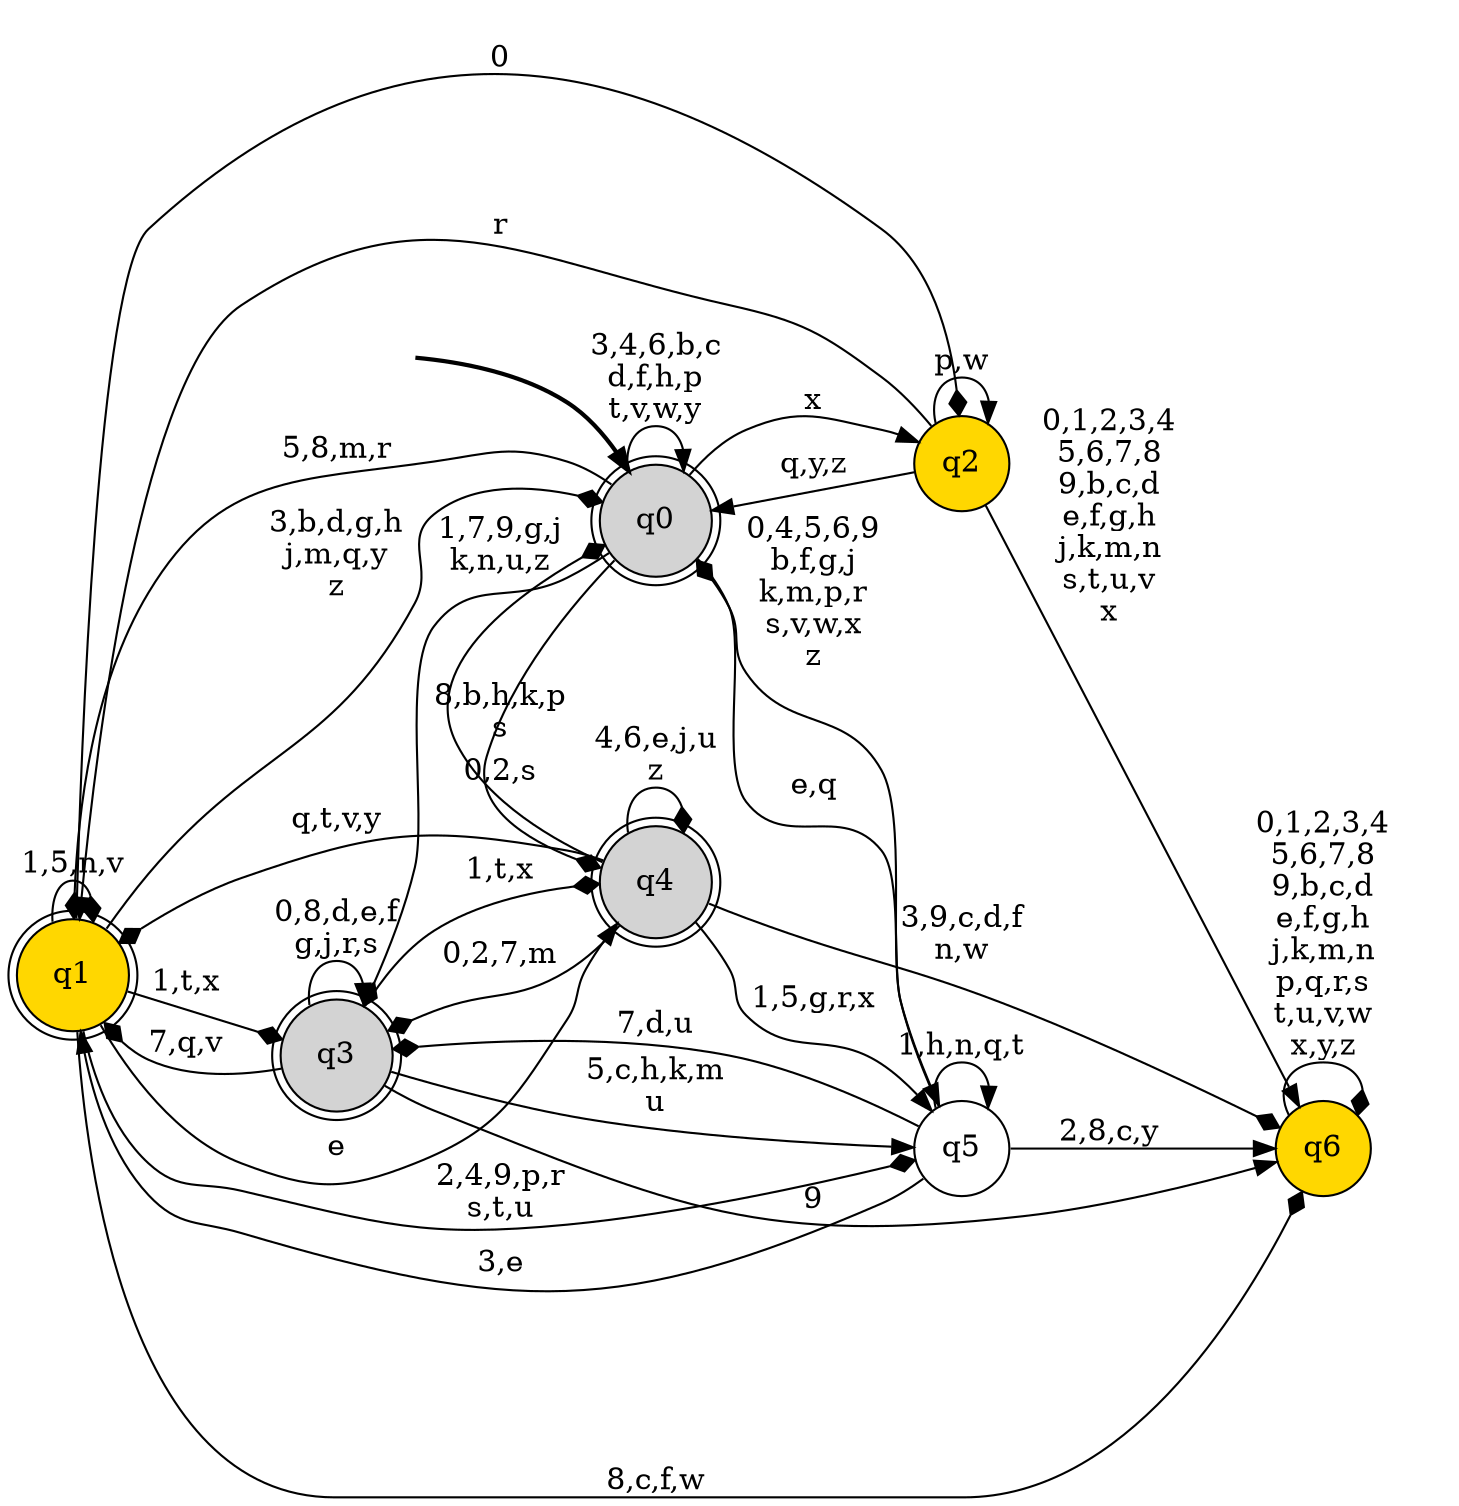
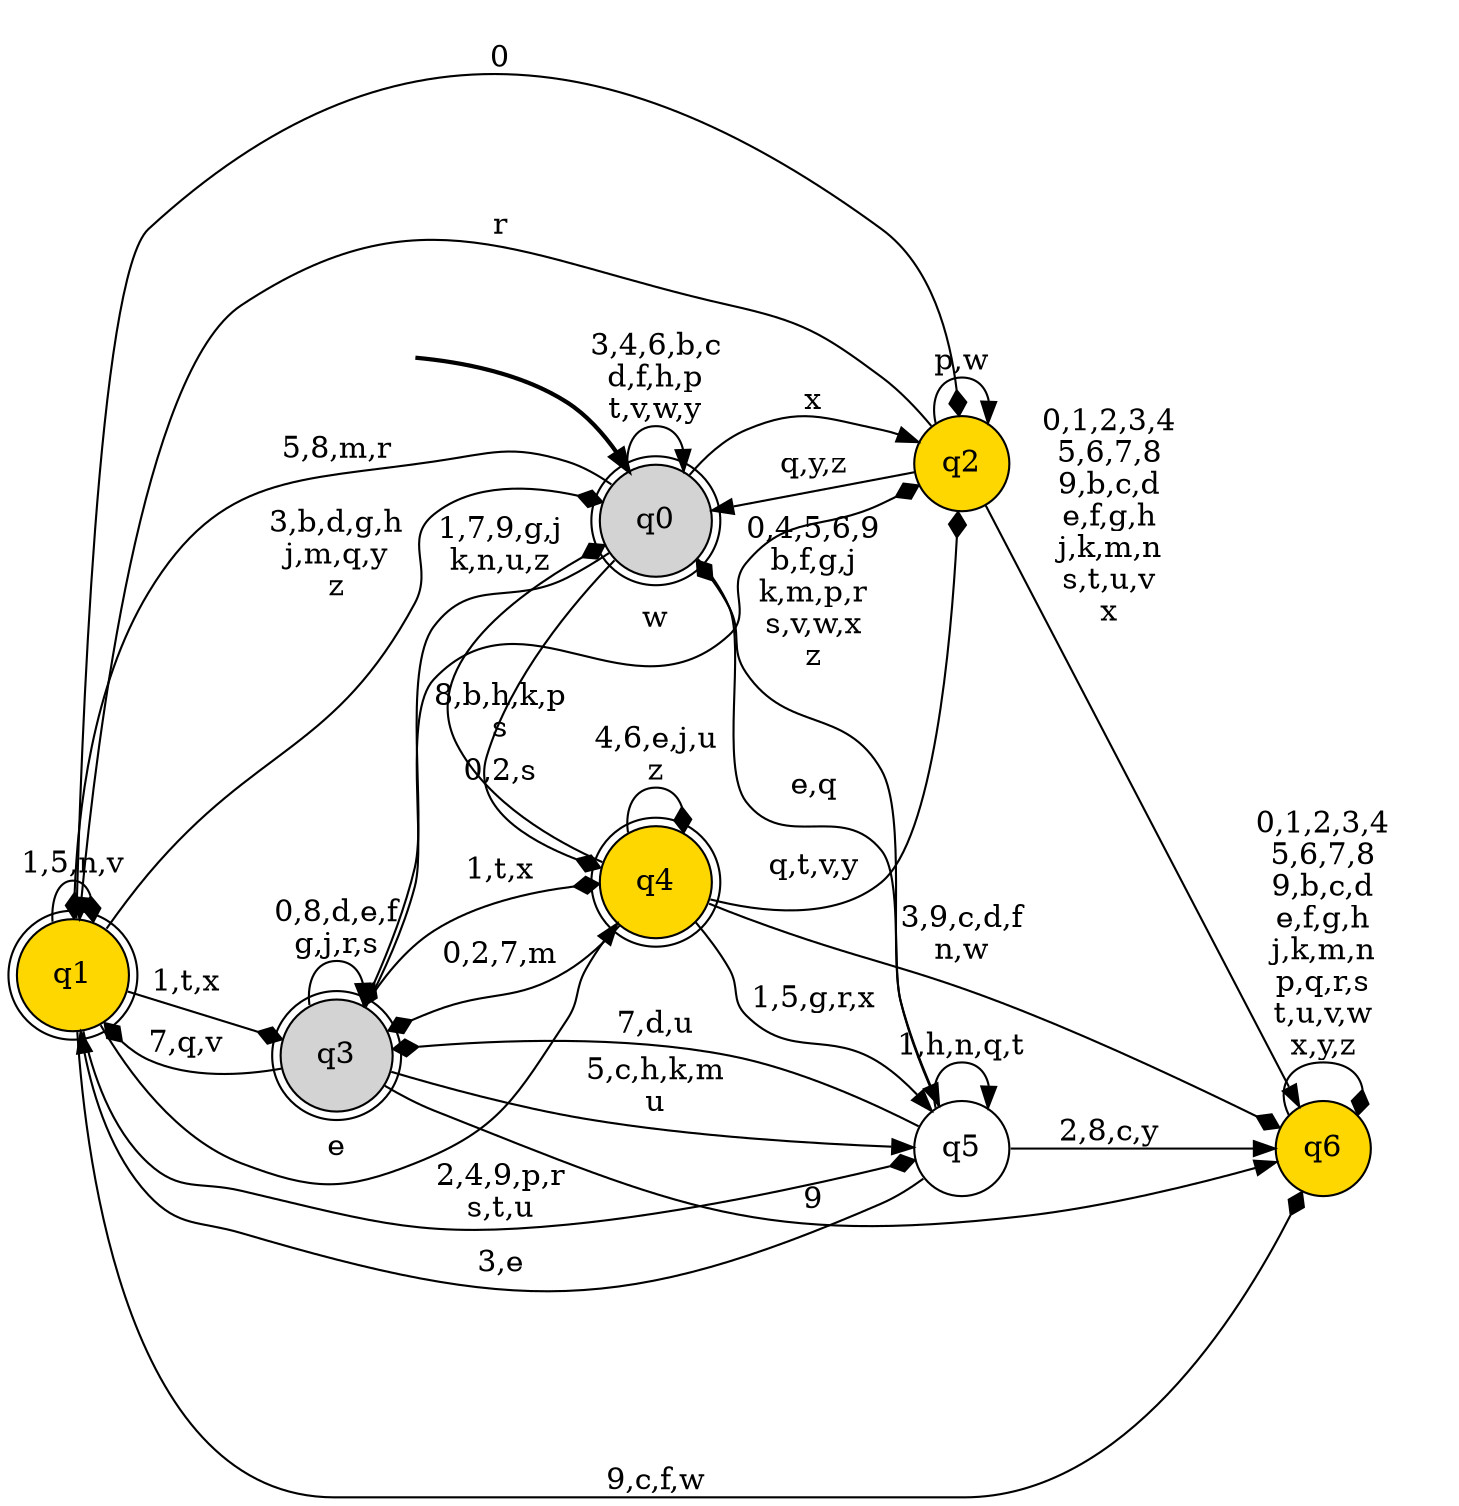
none -> (510, 645)
(365, 842) -> (921, 803)
(656, 882) -> (656, 882)
(656, 1481) -> (656, 1481)
